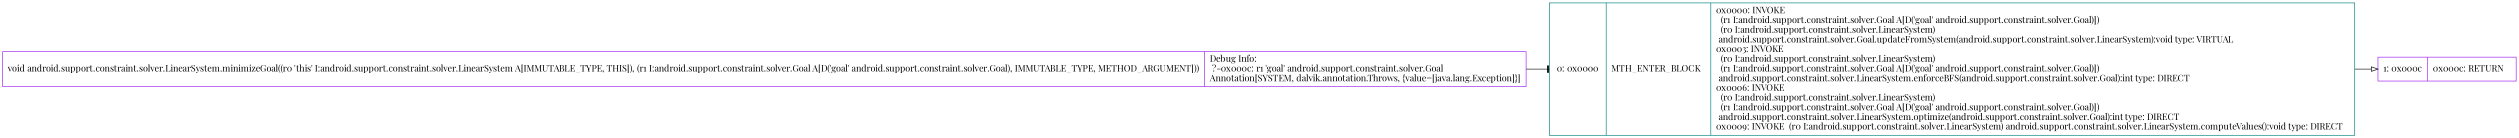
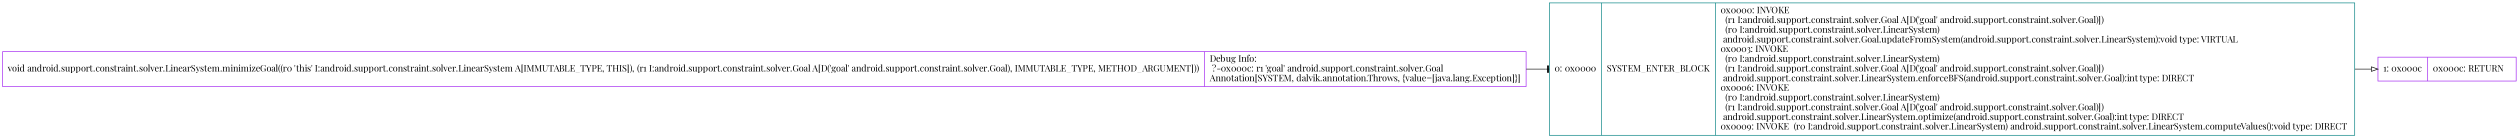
(1656, 69) -> (1658, 69)
